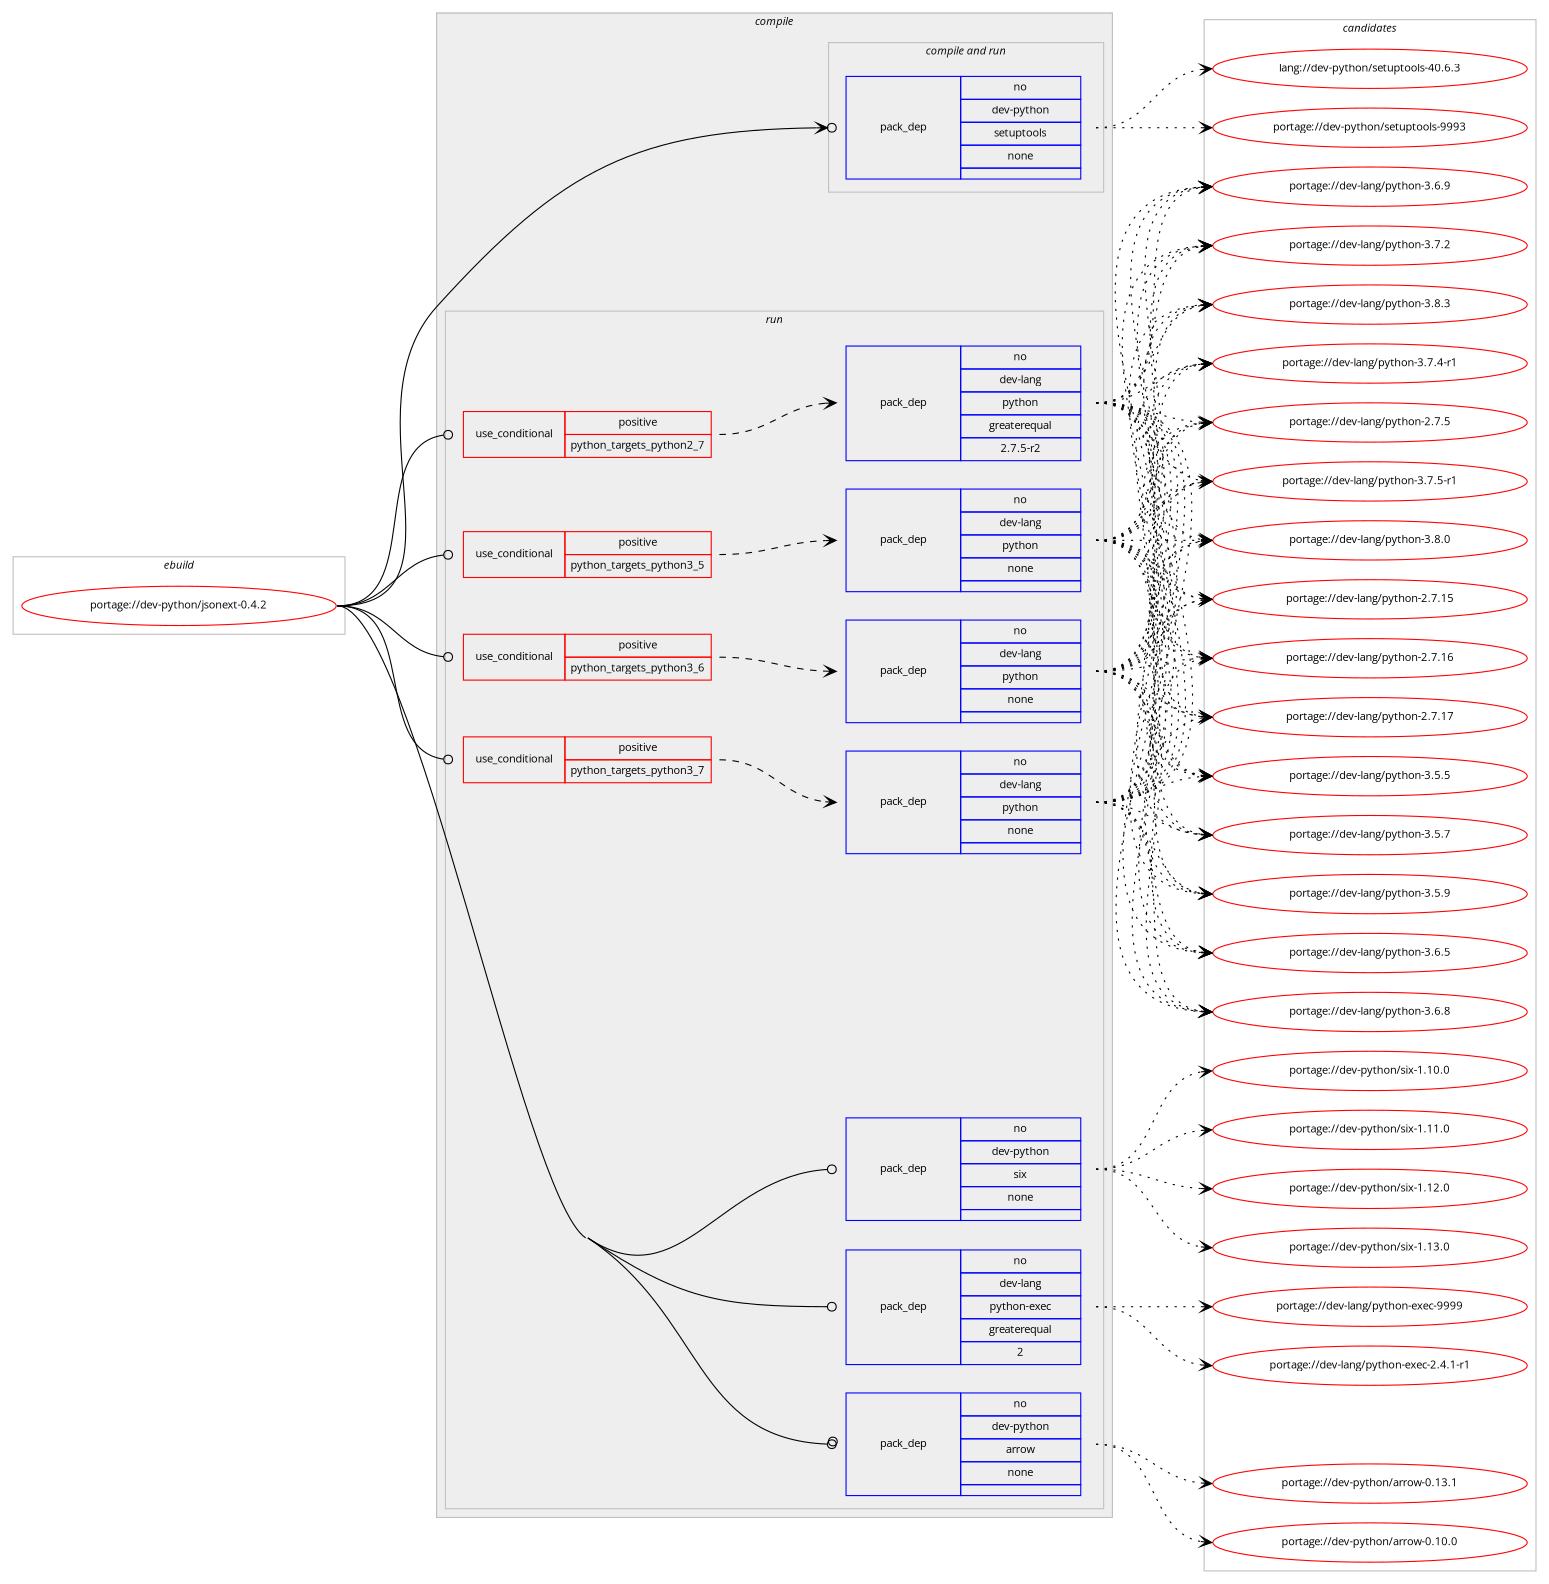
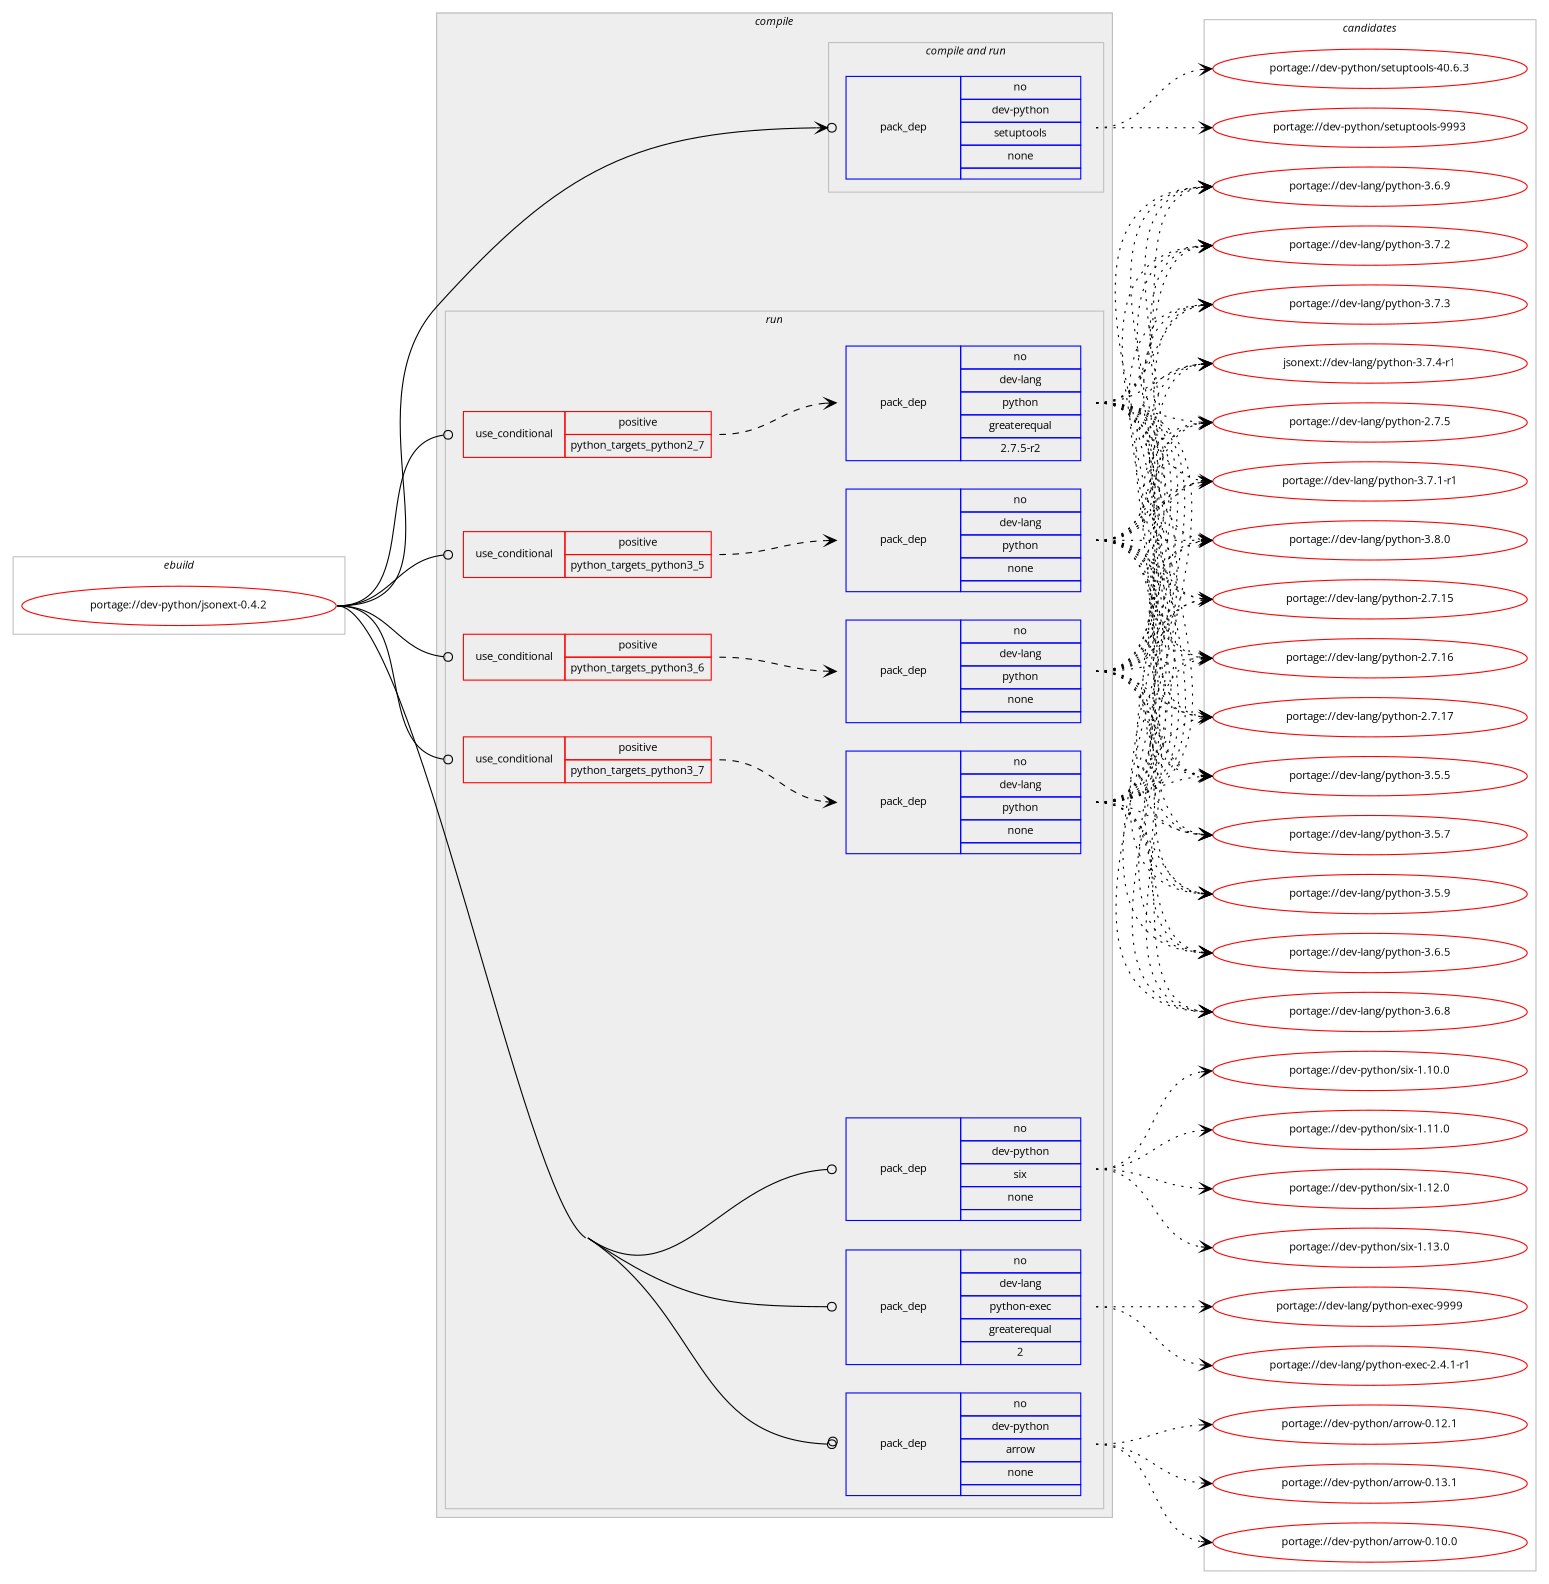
(1370, 69) -> (1370, 69)
(1370, 305) -> (1370, 305)
(1370, 364) -> (1370, 364)
(1370, 481) -> (1370, 481)
none -> (1370, 1425)
